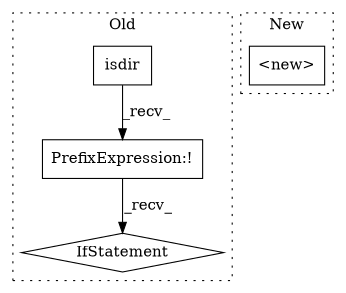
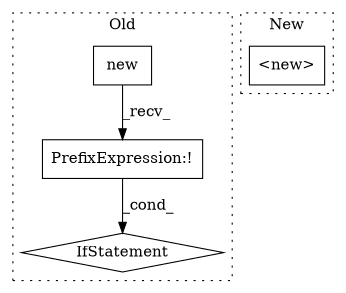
(123, 66) -> (123, 66)
(148, 206) -> (148, 206)
